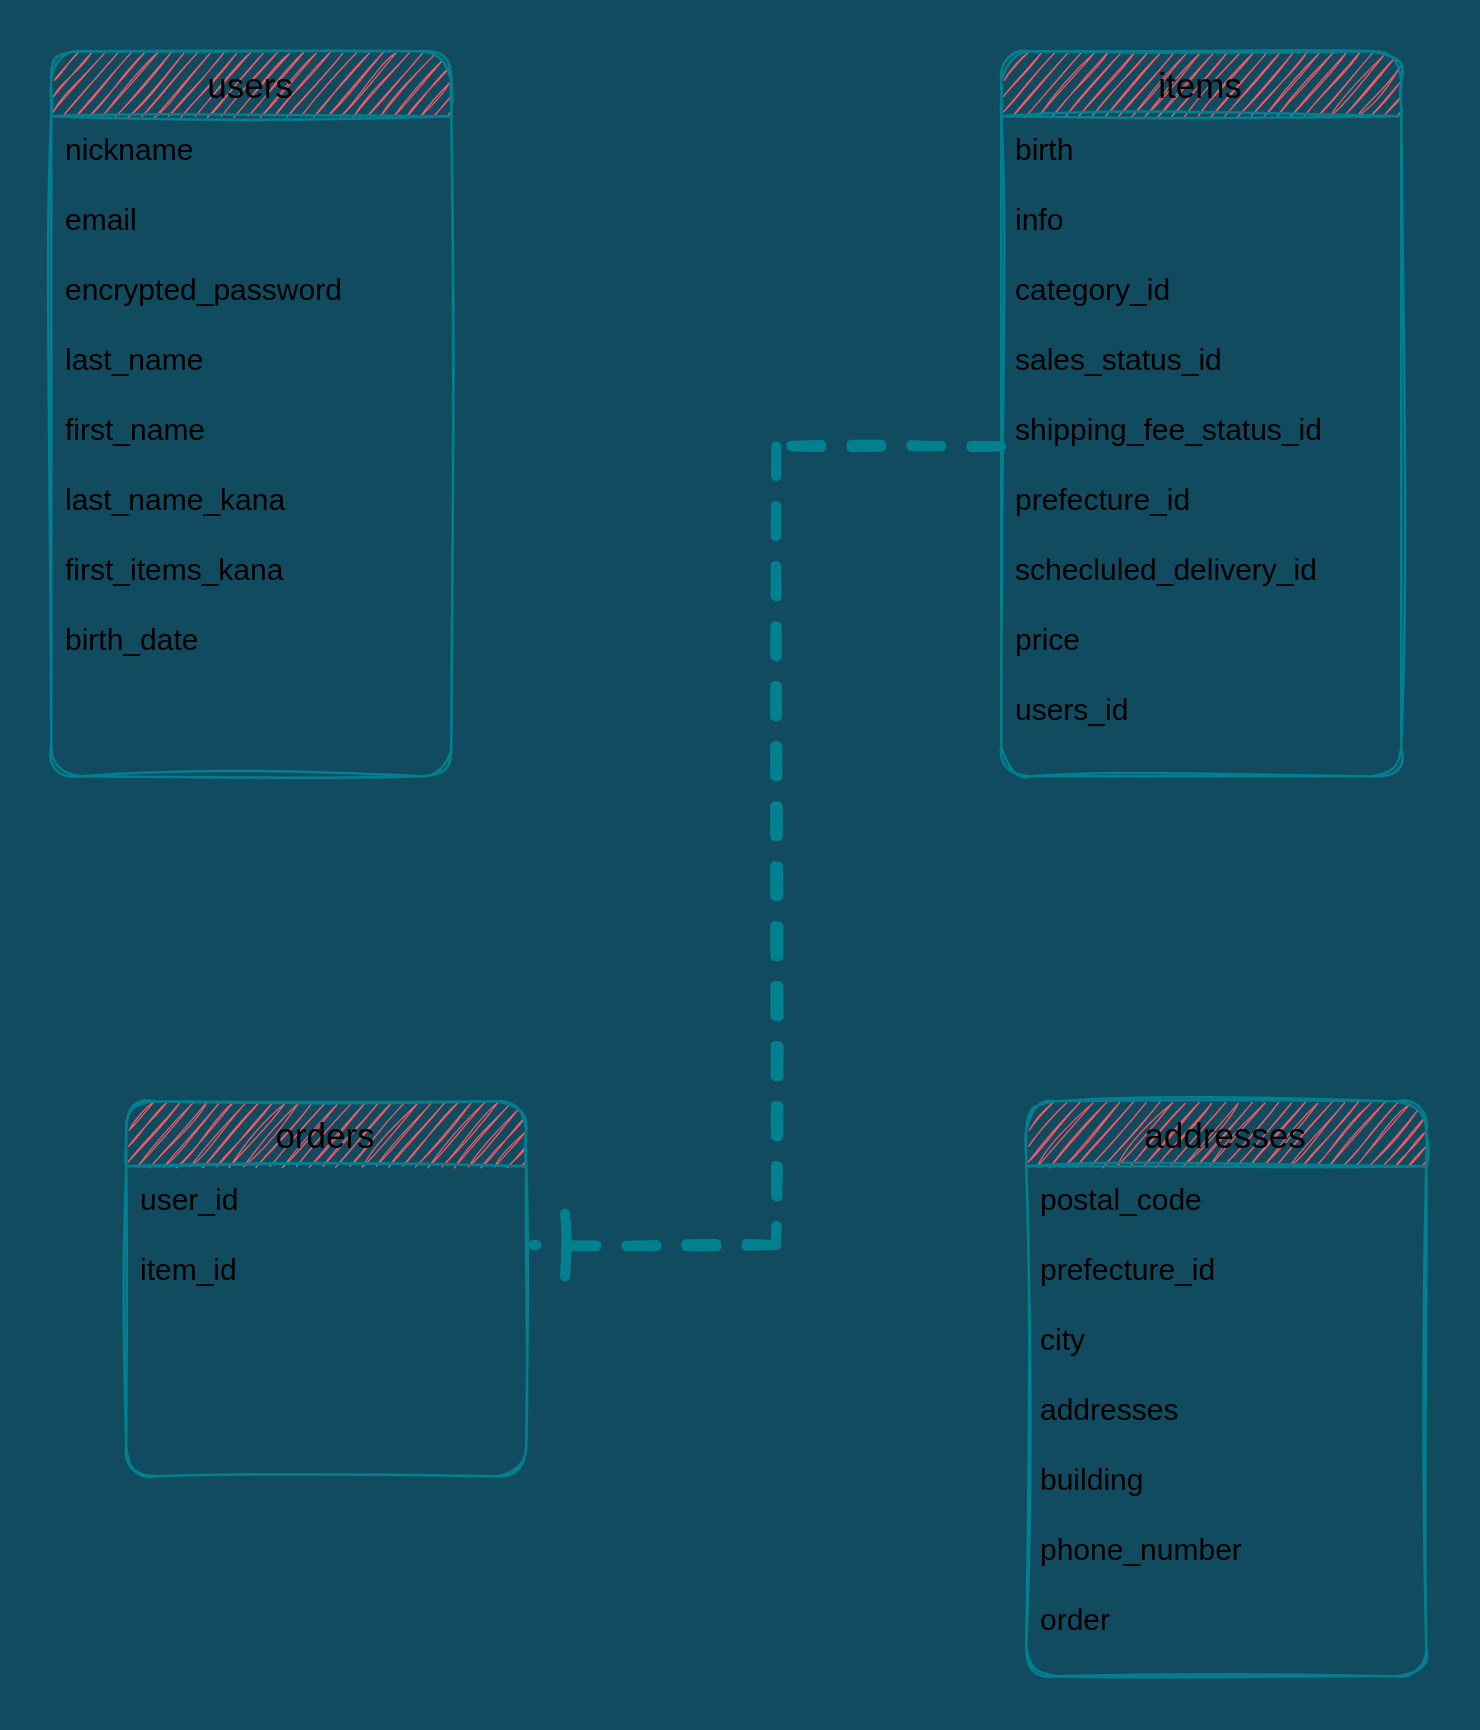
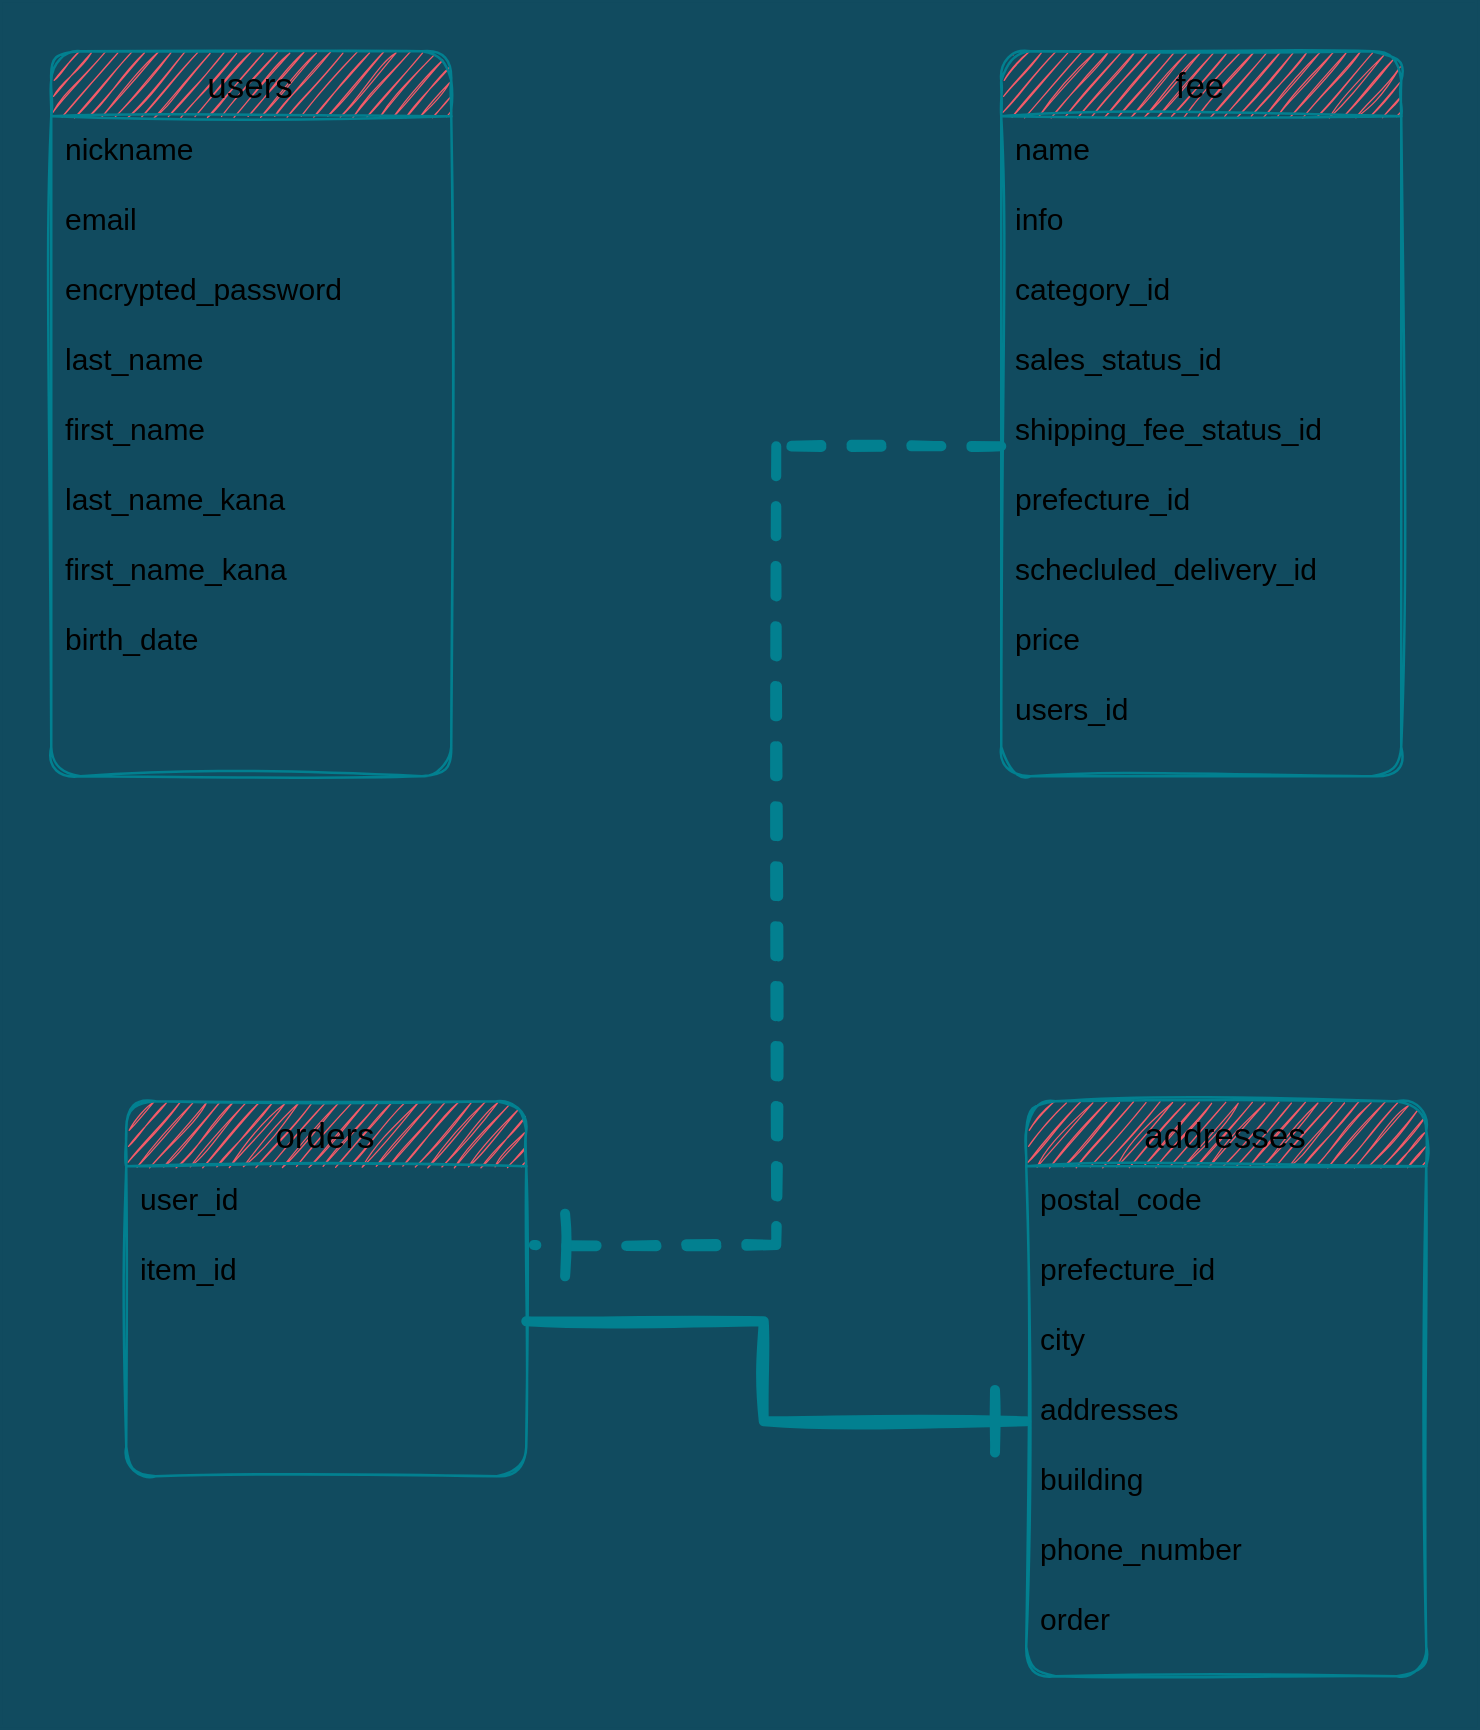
(1200, 86) -> (1200, 86)
(128, 150) -> (128, 150)
(1053, 150) -> (1049, 150)
none -> (764, 1383)
